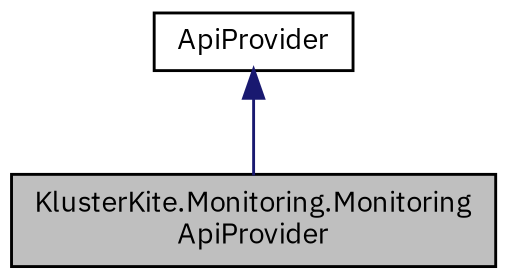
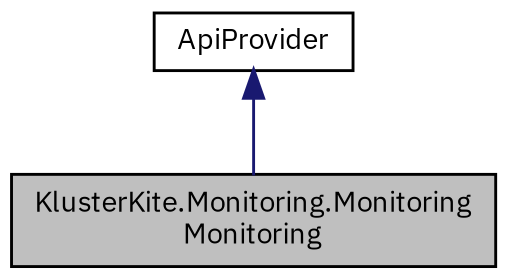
(254, 220) -> (254, 220)
